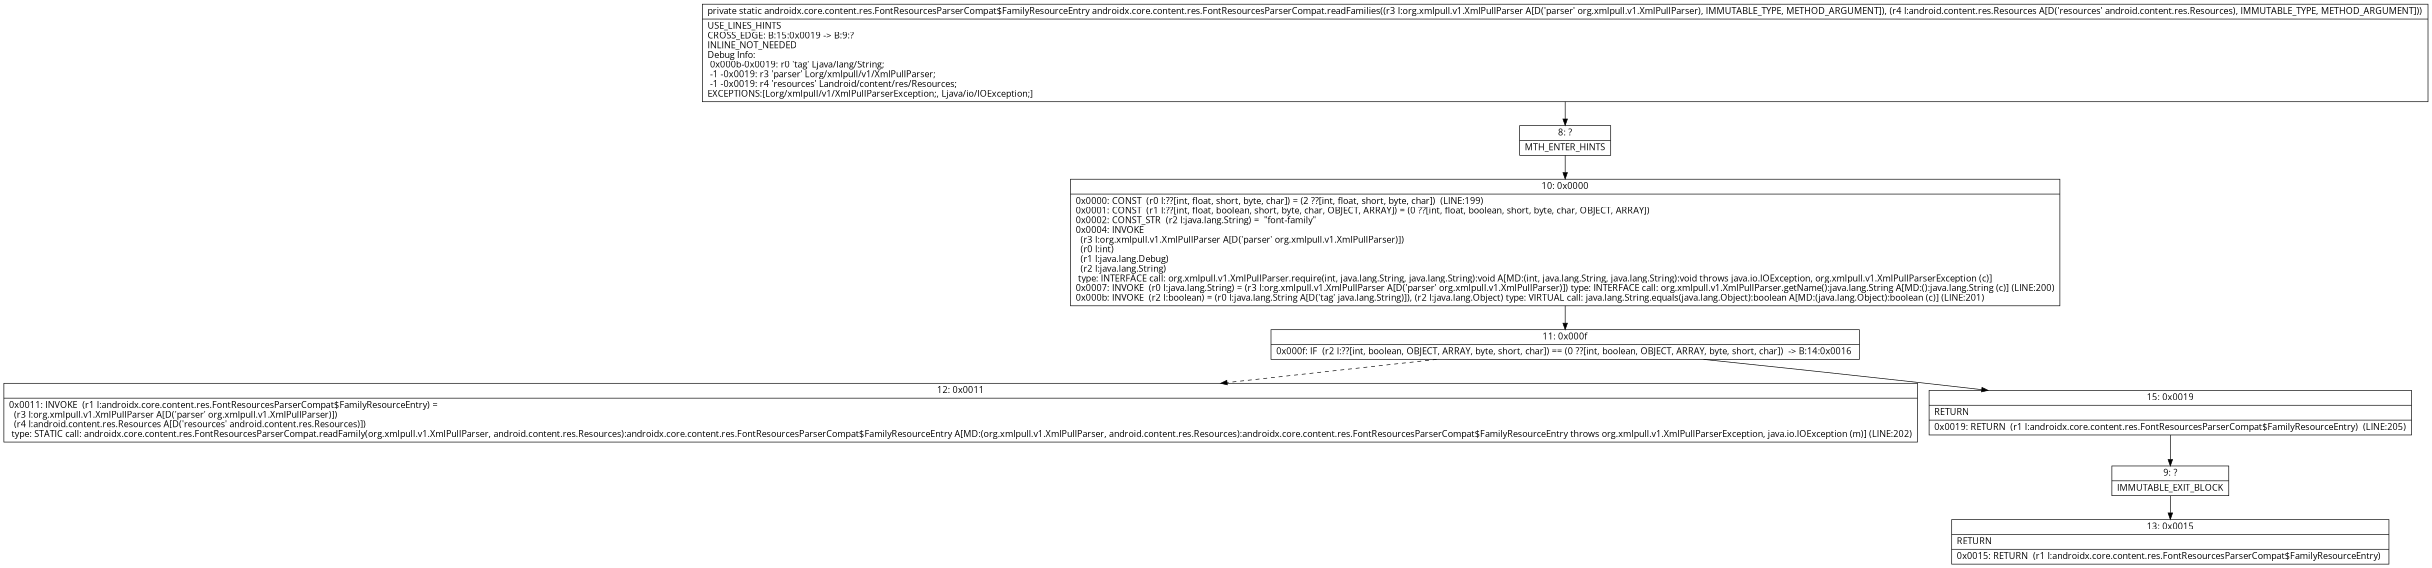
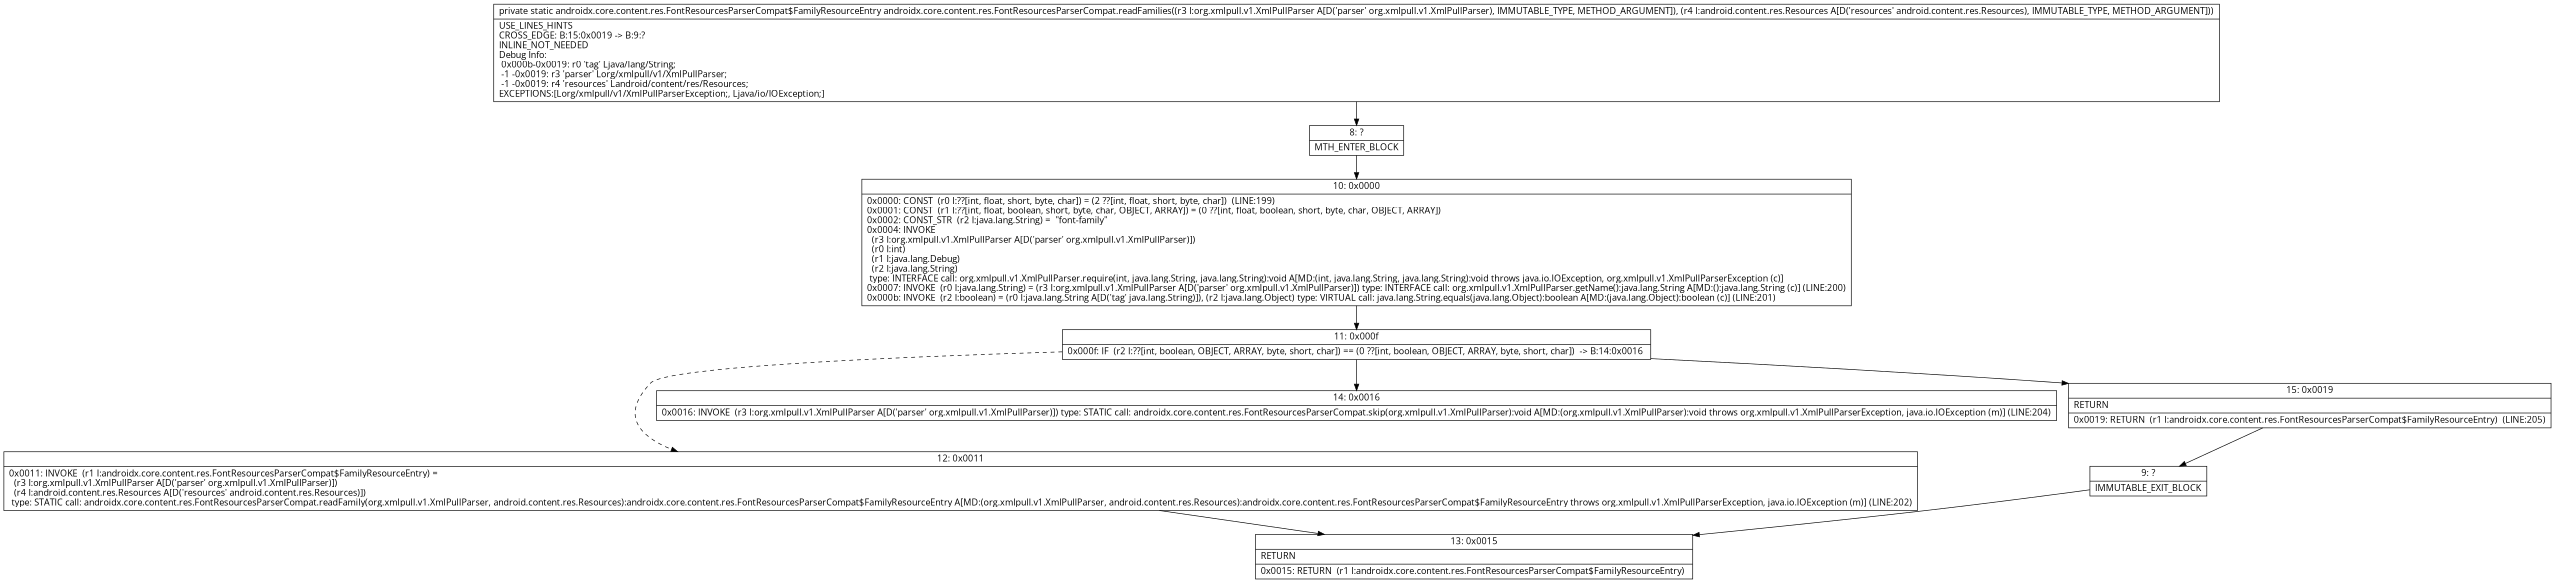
(1565, 148) -> (1357, 148)
none -> (1357, 406)
none -> (1239, 522)
